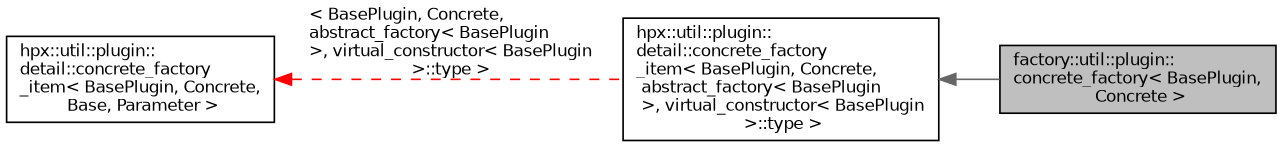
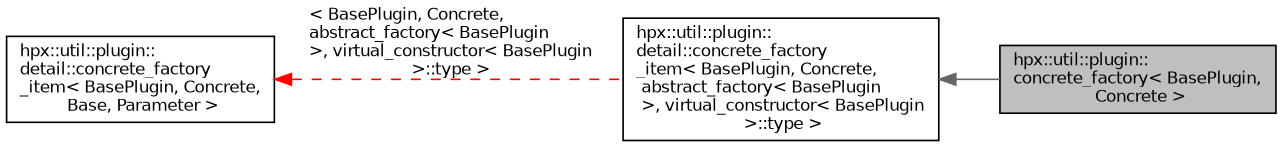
(1138, 79) -> (1138, 79)
